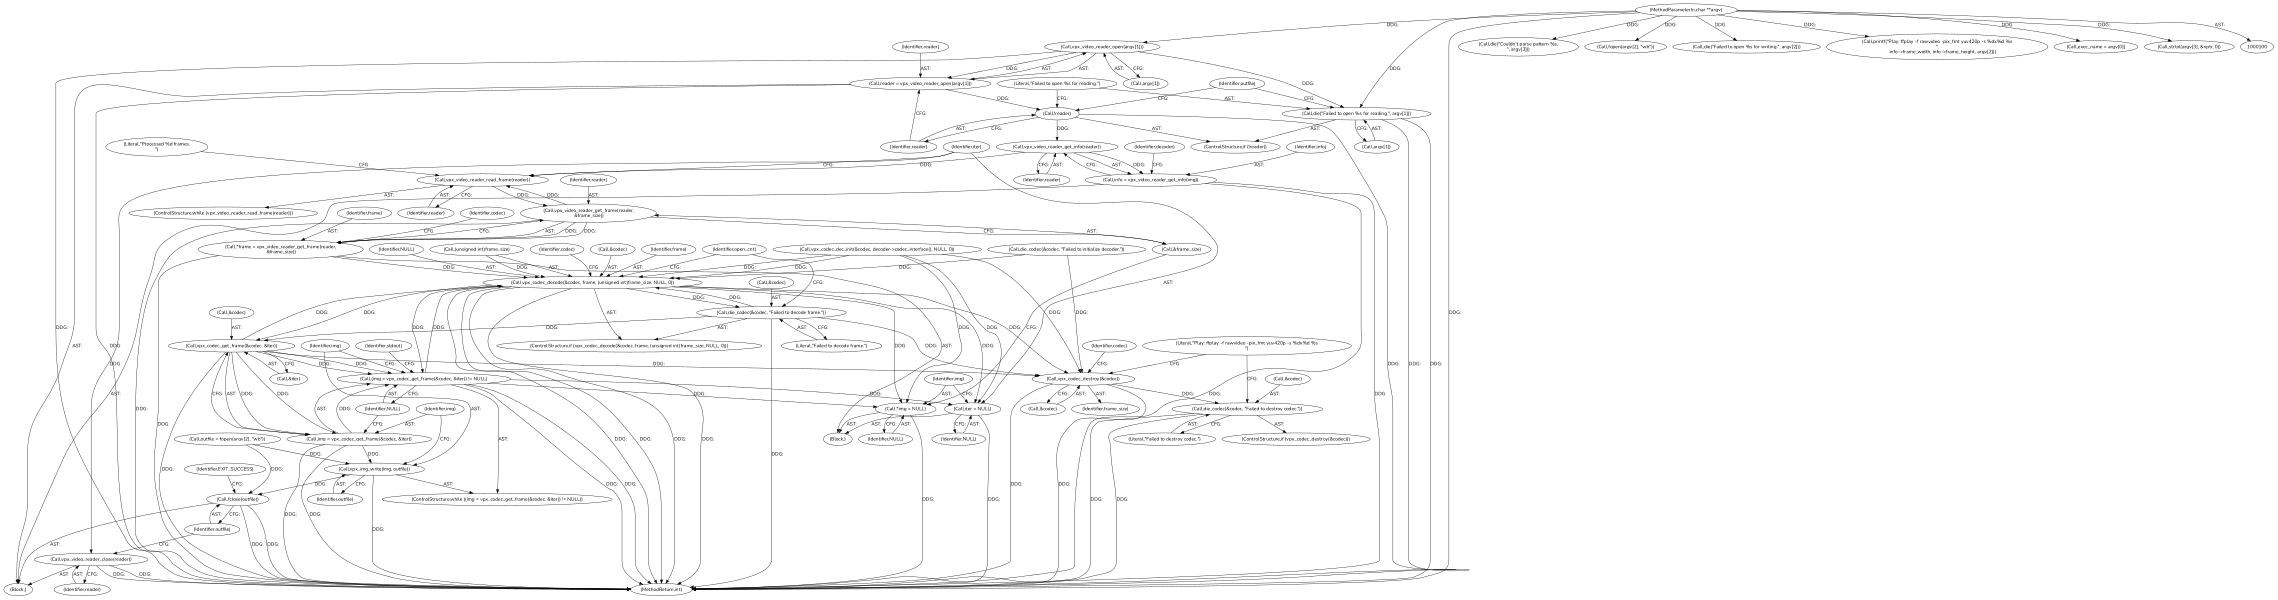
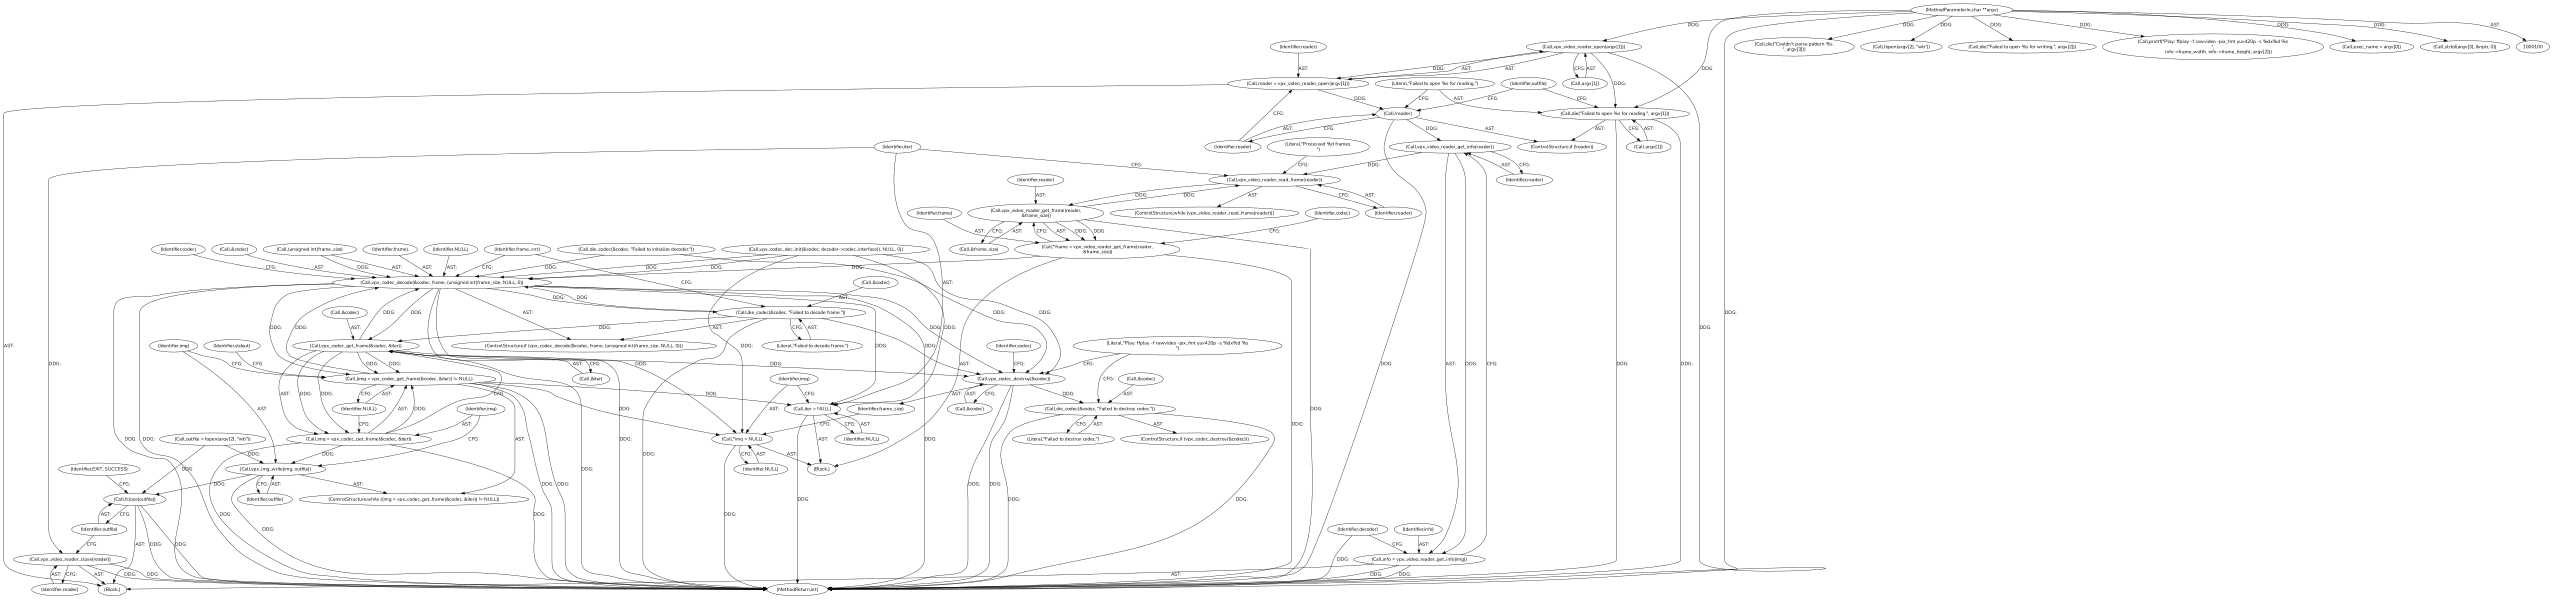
(96, 206) -> (1103, 588)
(734, 249) -> (517, 249)
(1034, 311) -> (810, 424)
